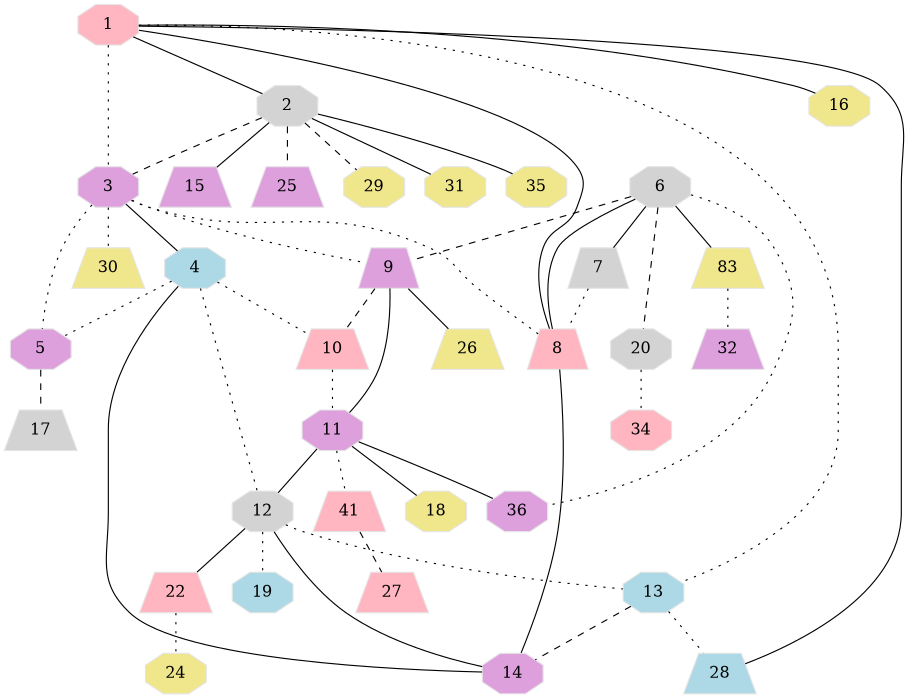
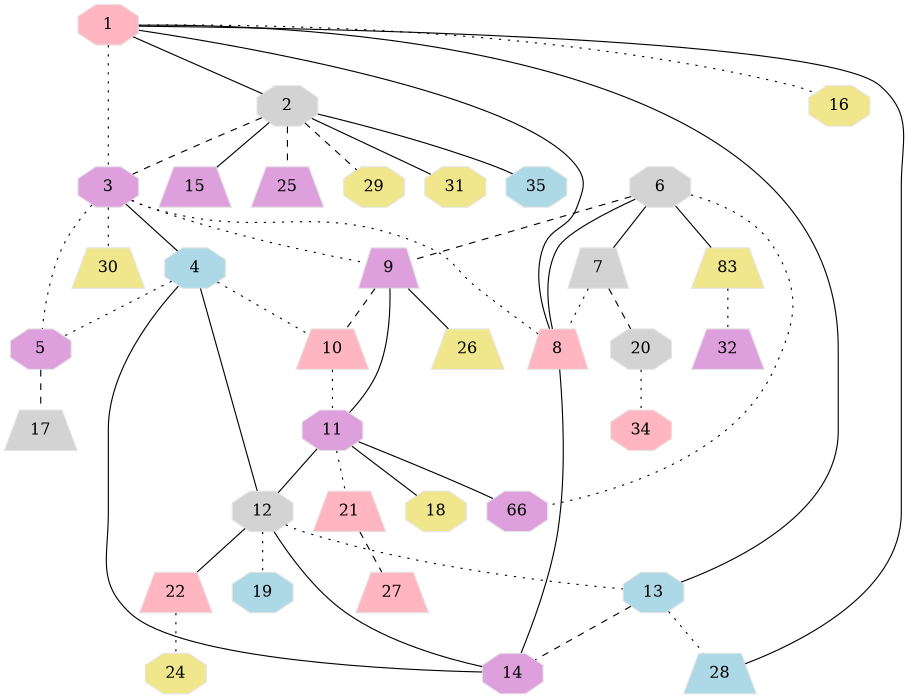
(564, 46) -> (564, 46)
(700, 137) -> (700, 137)
(536, 187) -> (536, 187)
(651, 268) -> (620, 309)
(229, 390) -> (229, 390)
(349, 511) -> (349, 511)
(517, 511) -> (517, 511)
